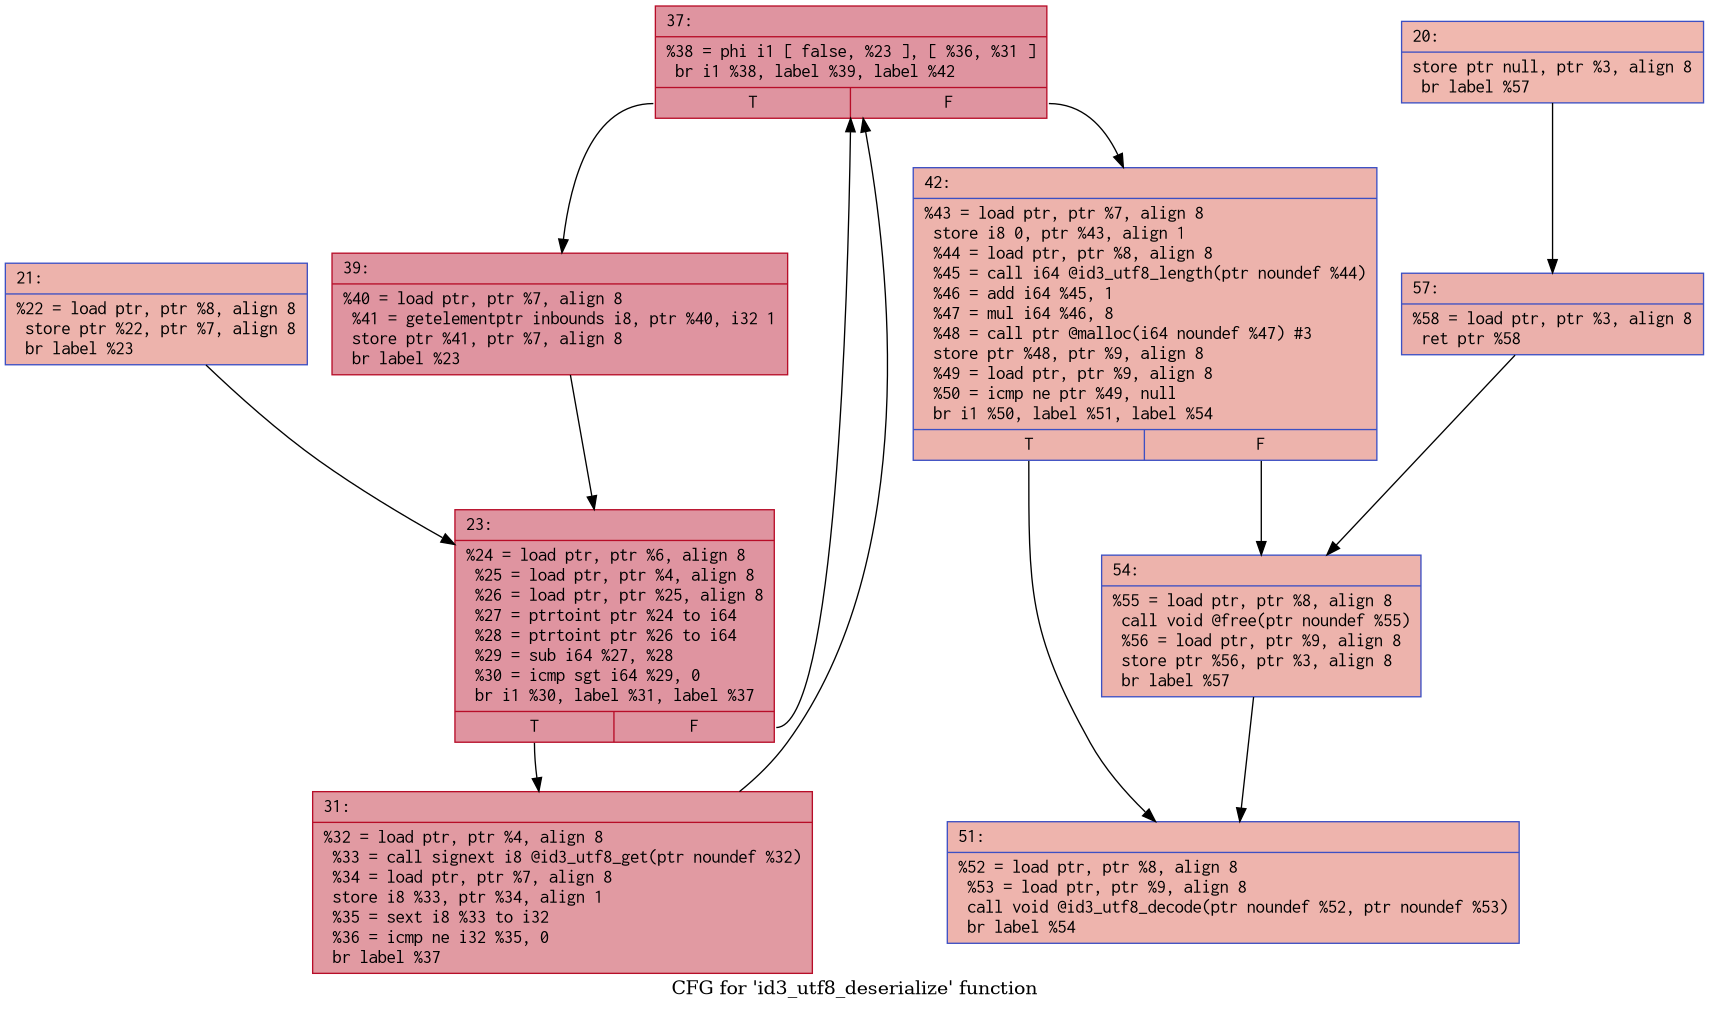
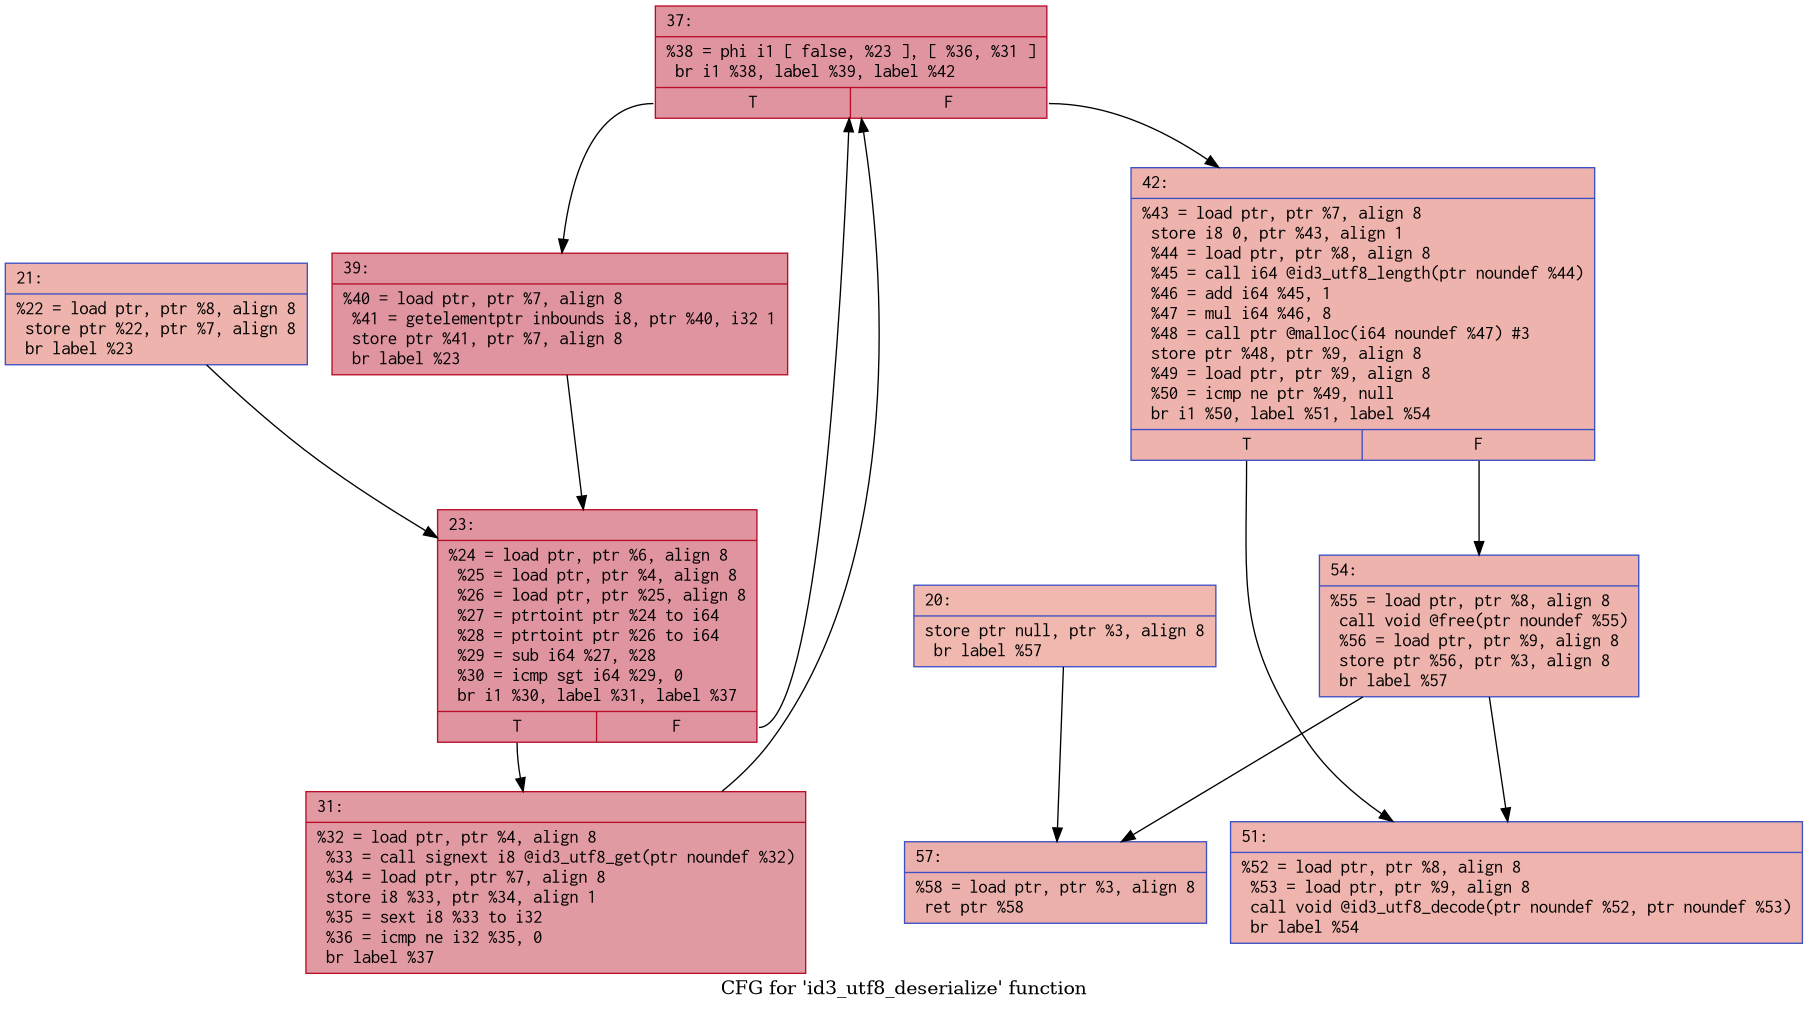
(1426, 450) -> (1248, 766)
